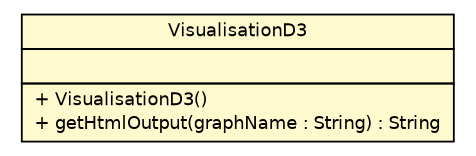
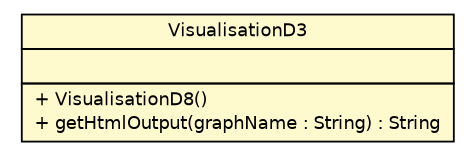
(122, 100) -> (122, 100)
